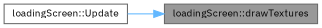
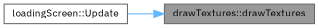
(241, 14) -> (239, 14)
